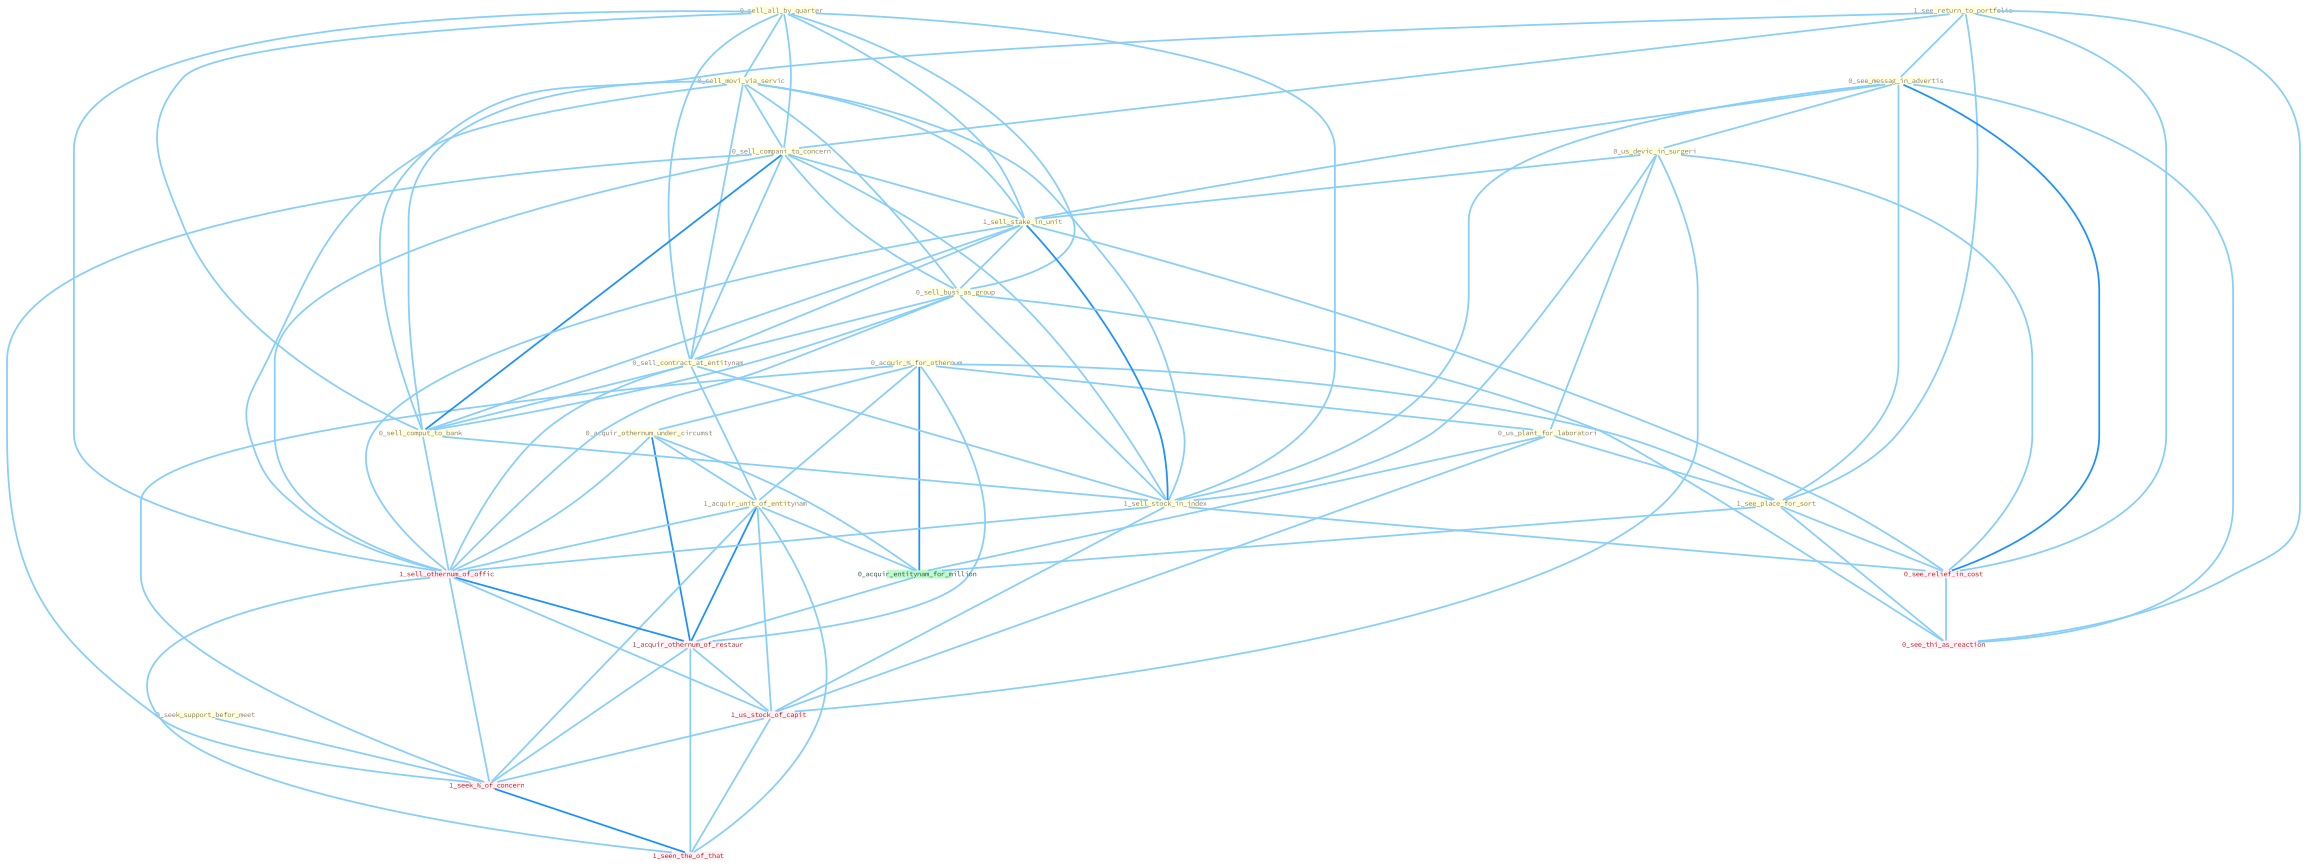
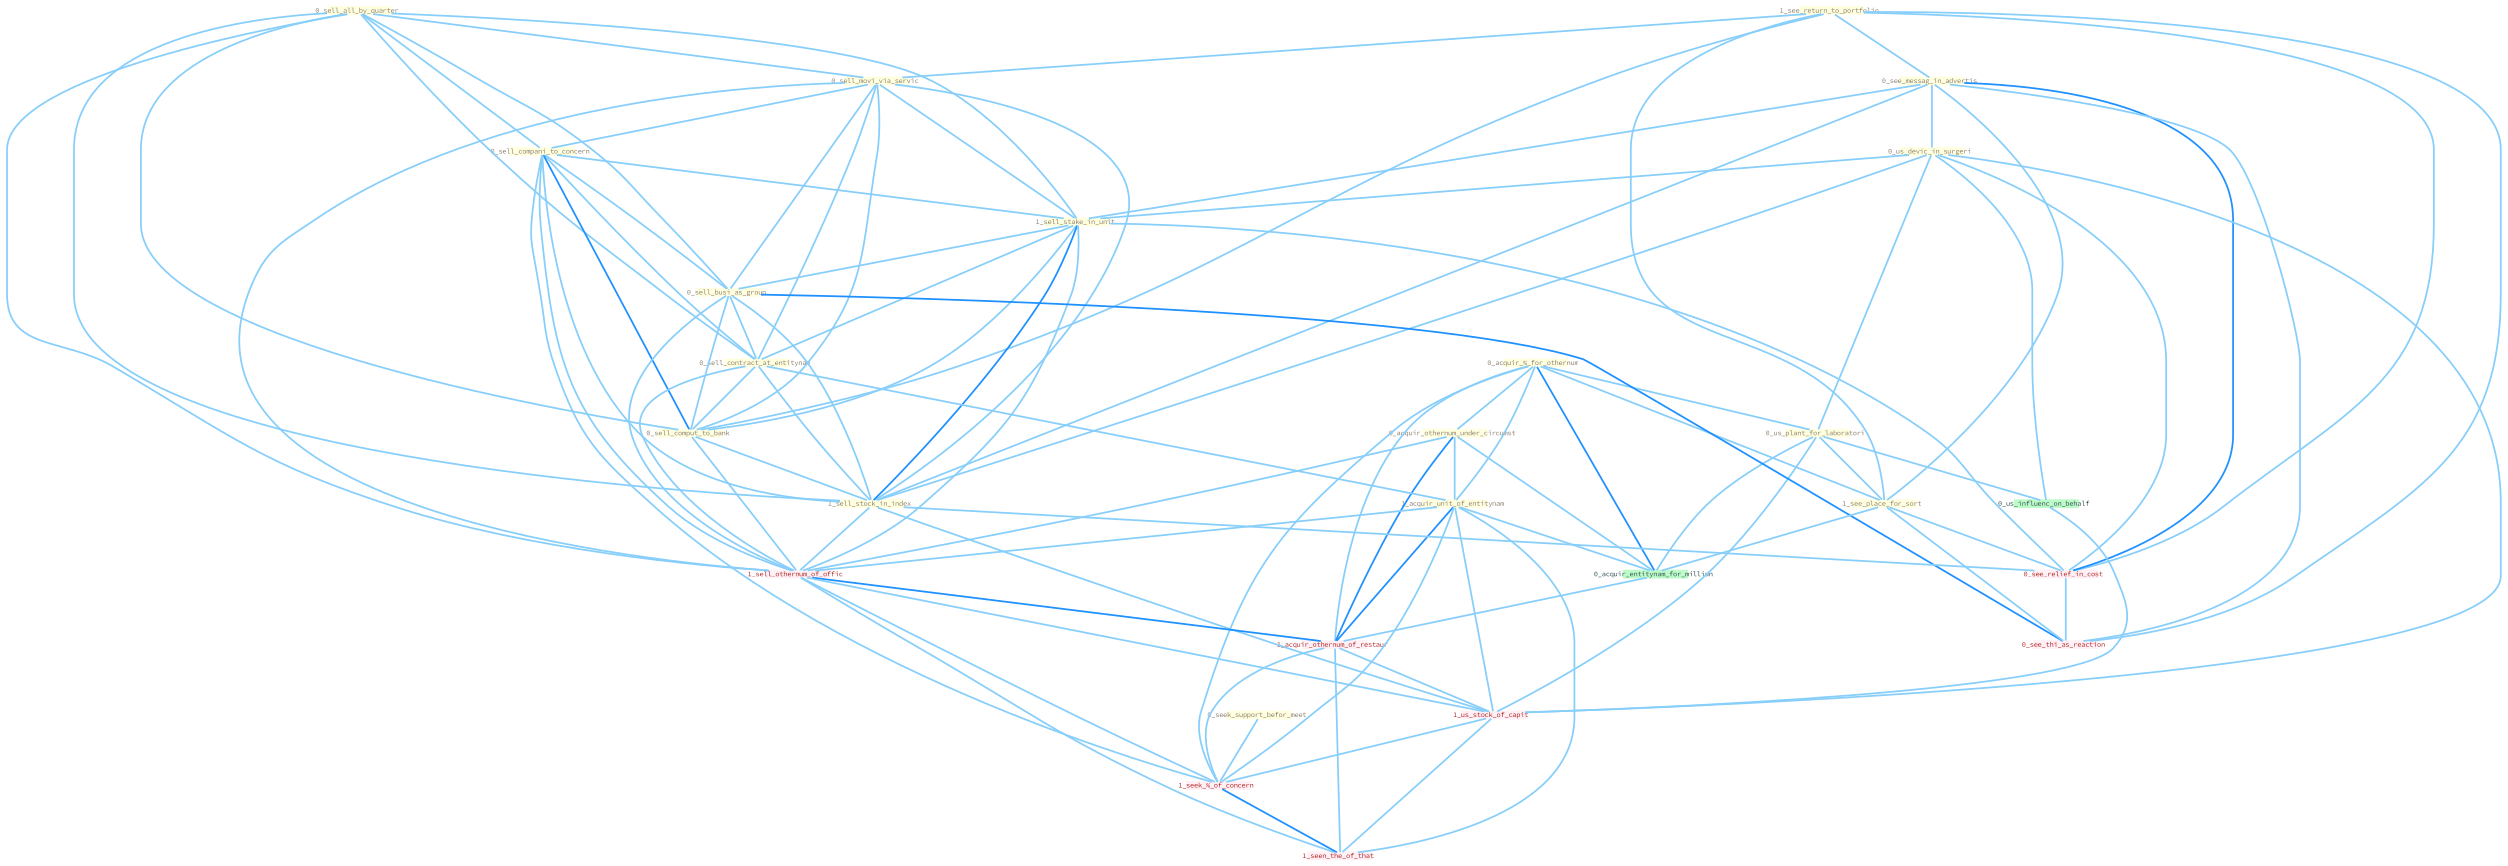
(1374, 81) -> (1354, 46)
(1463, 385) -> (1451, 335)
none -> (2046, 504)
